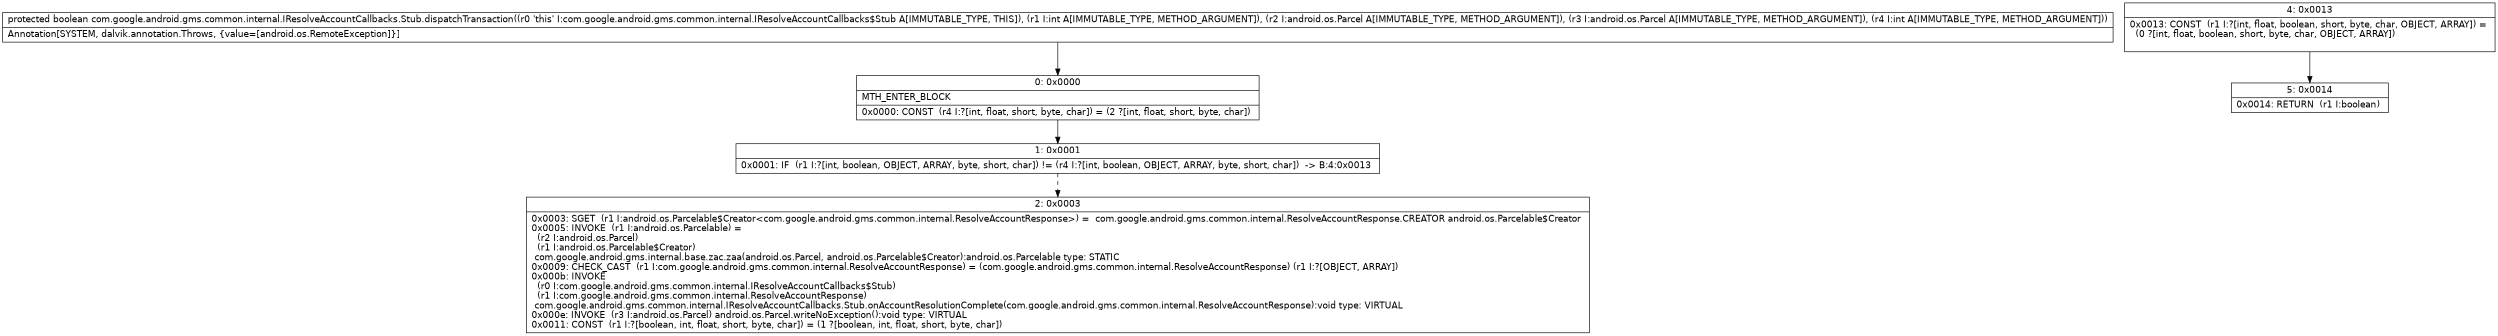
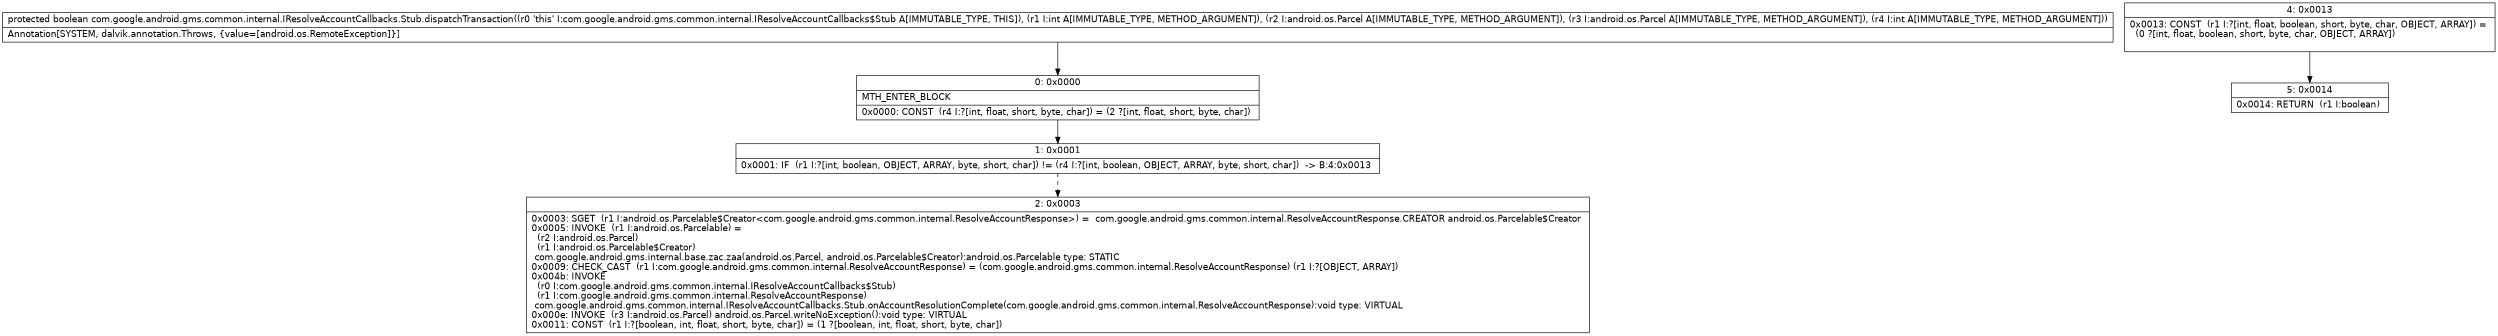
(572, 277) -> (572, 277)
